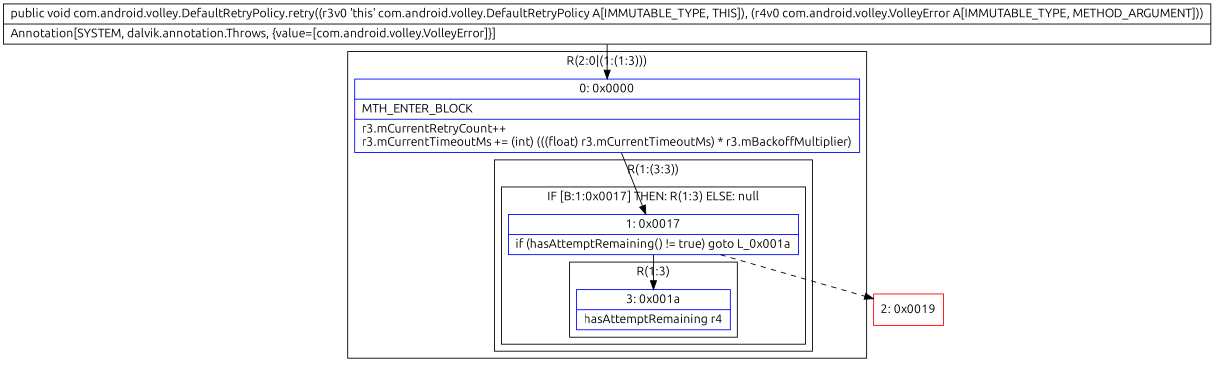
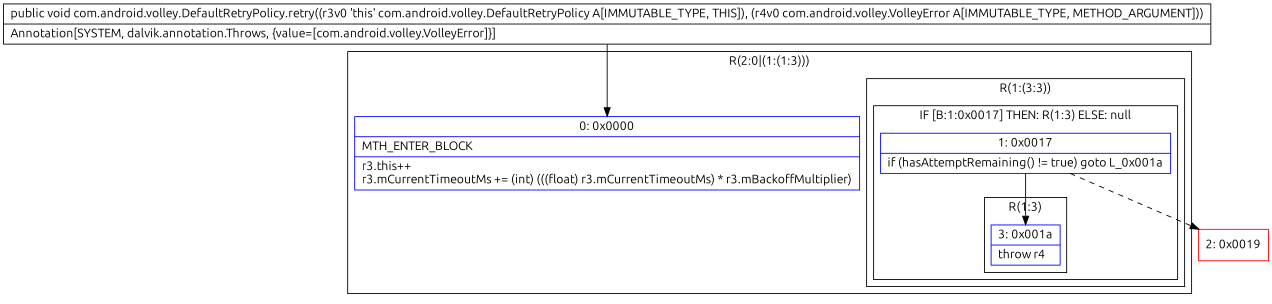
(434, 129) -> (387, 166)
(632, 179) -> none
(653, 319) -> (1022, 255)
